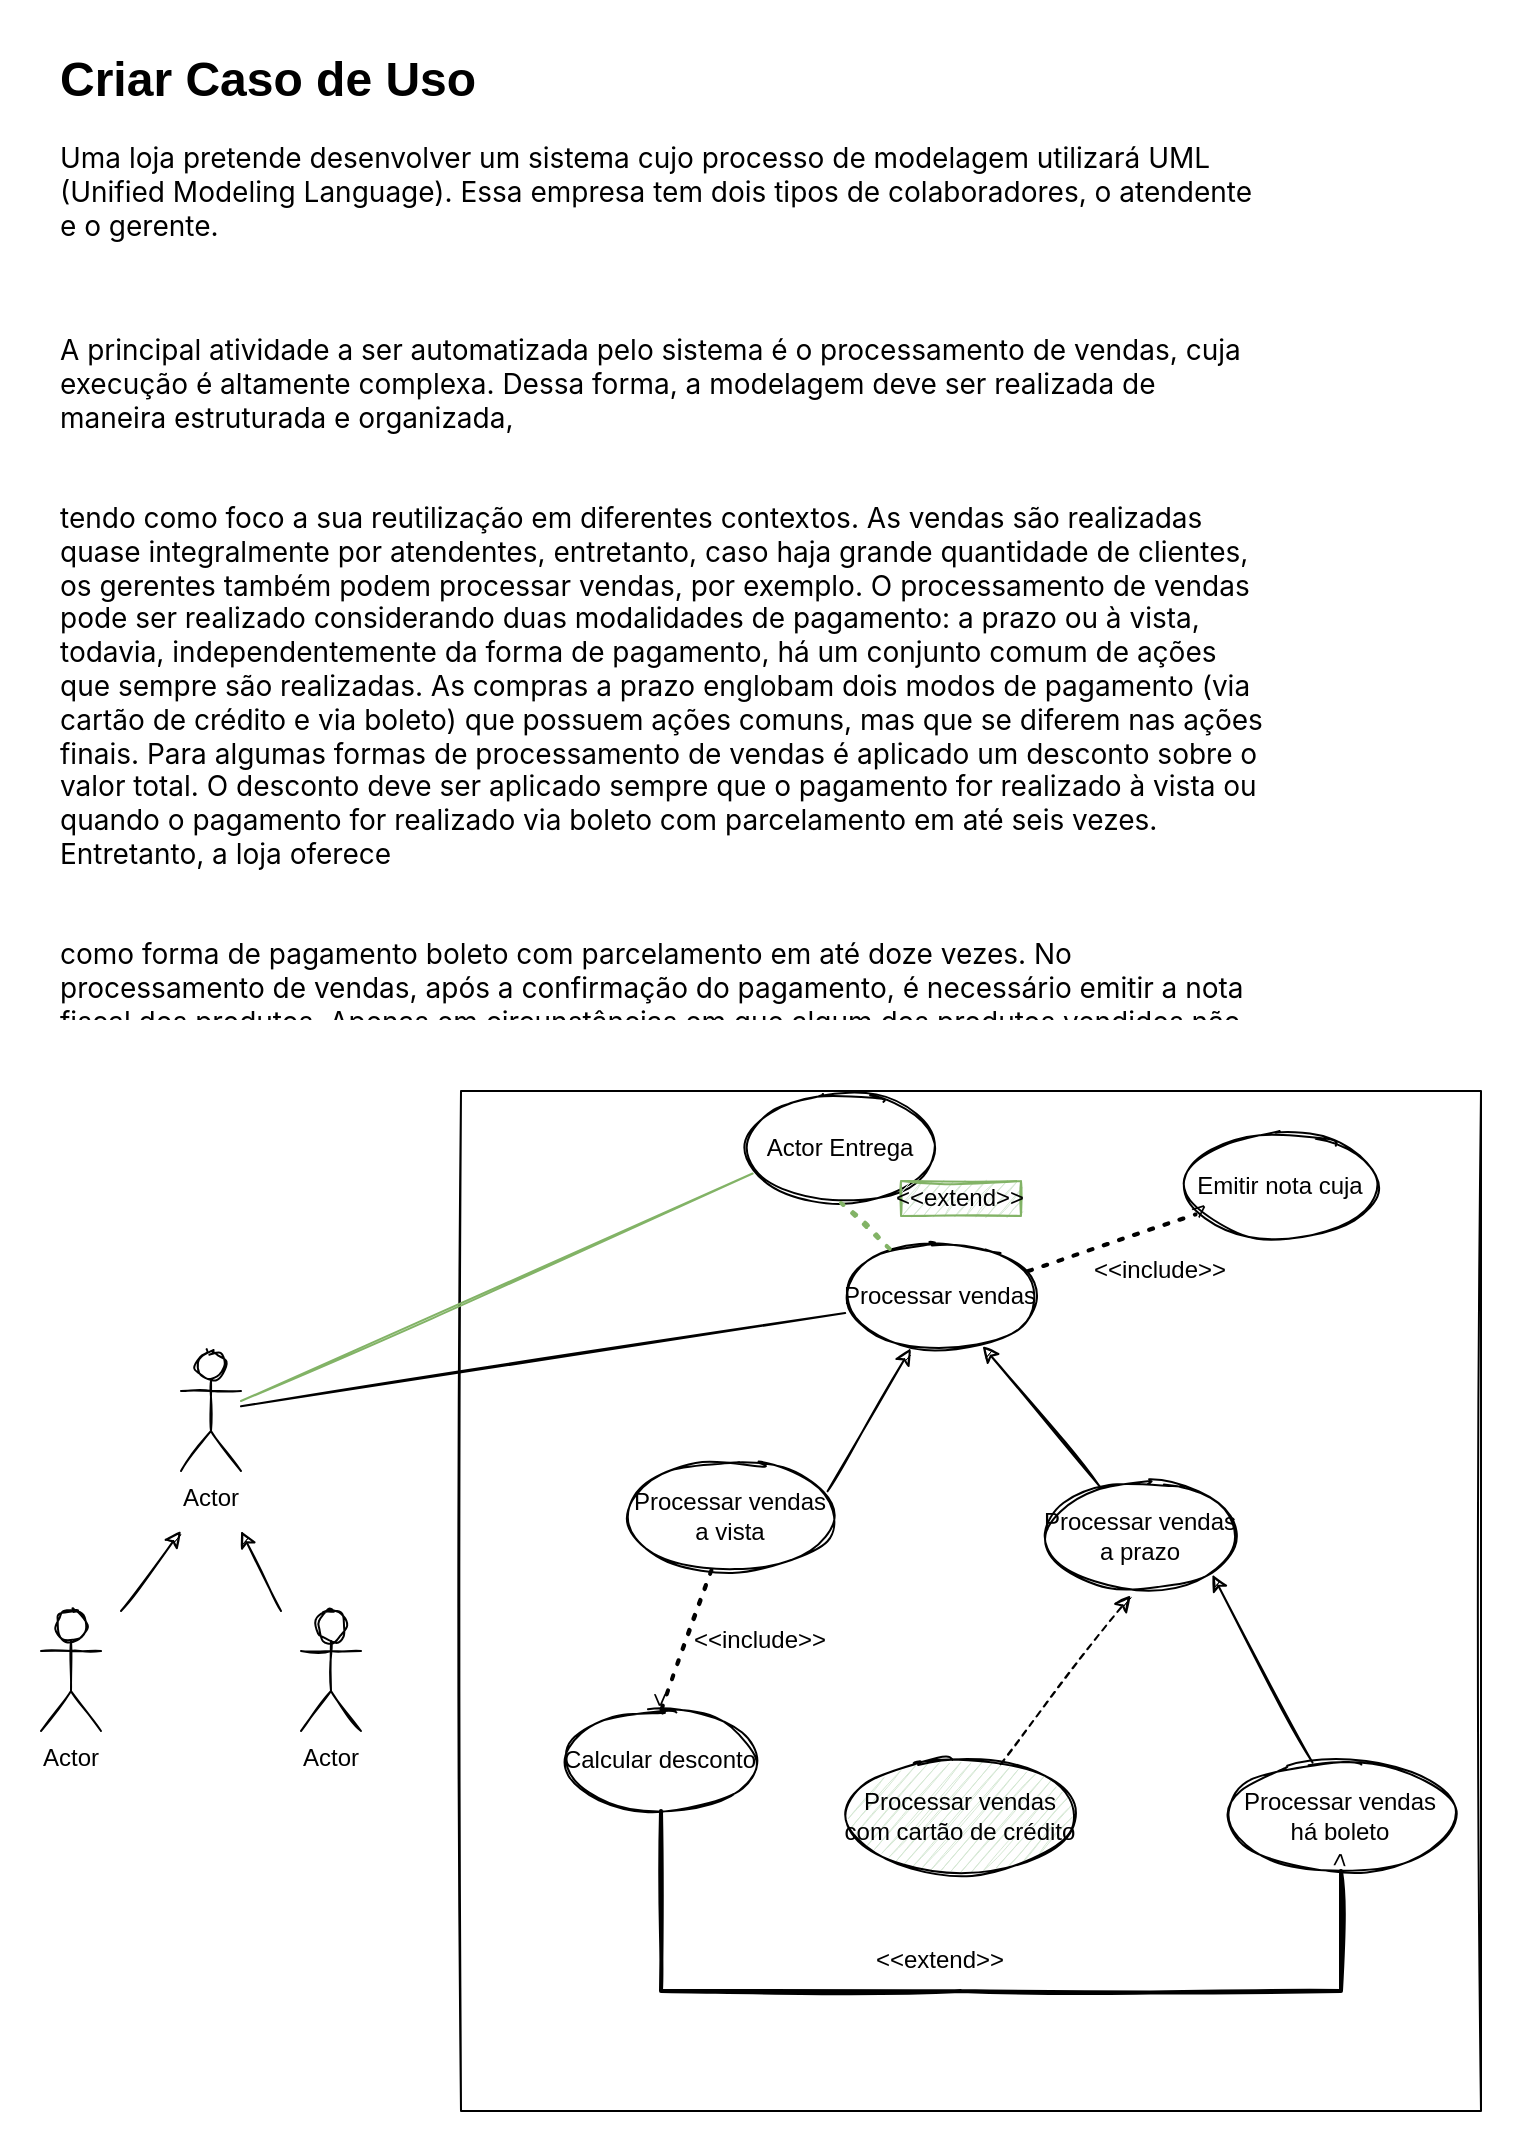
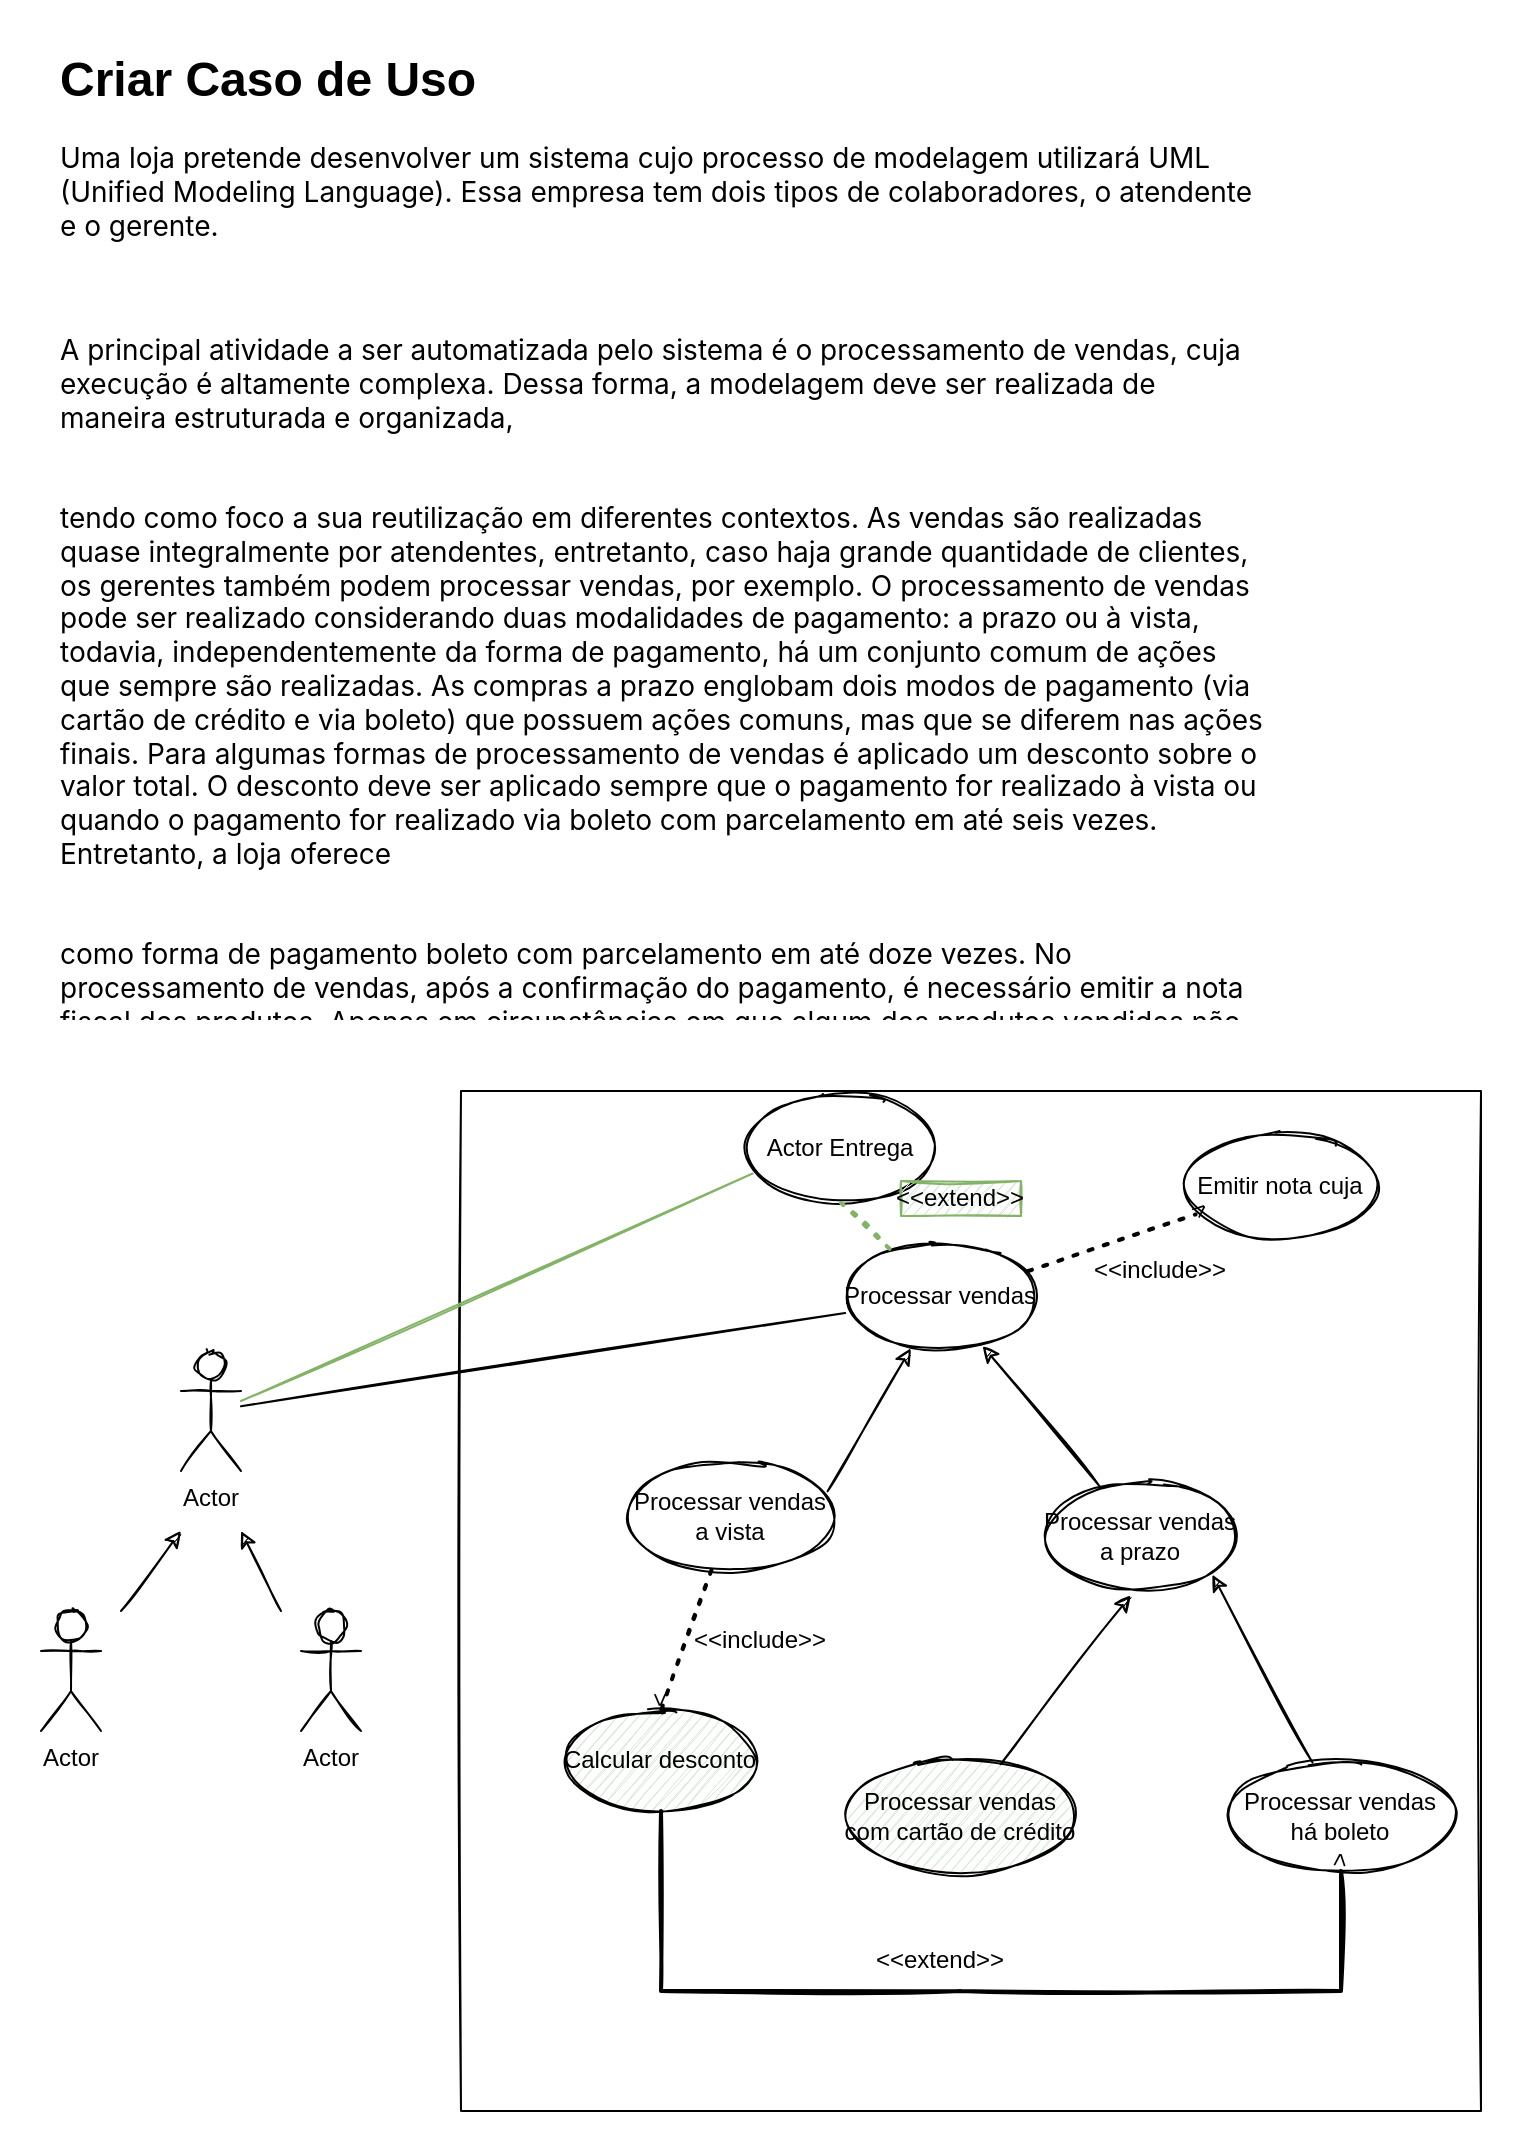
(1060, 1687) -> (1060, 1687)
(661, 1761) -> (661, 1761)
